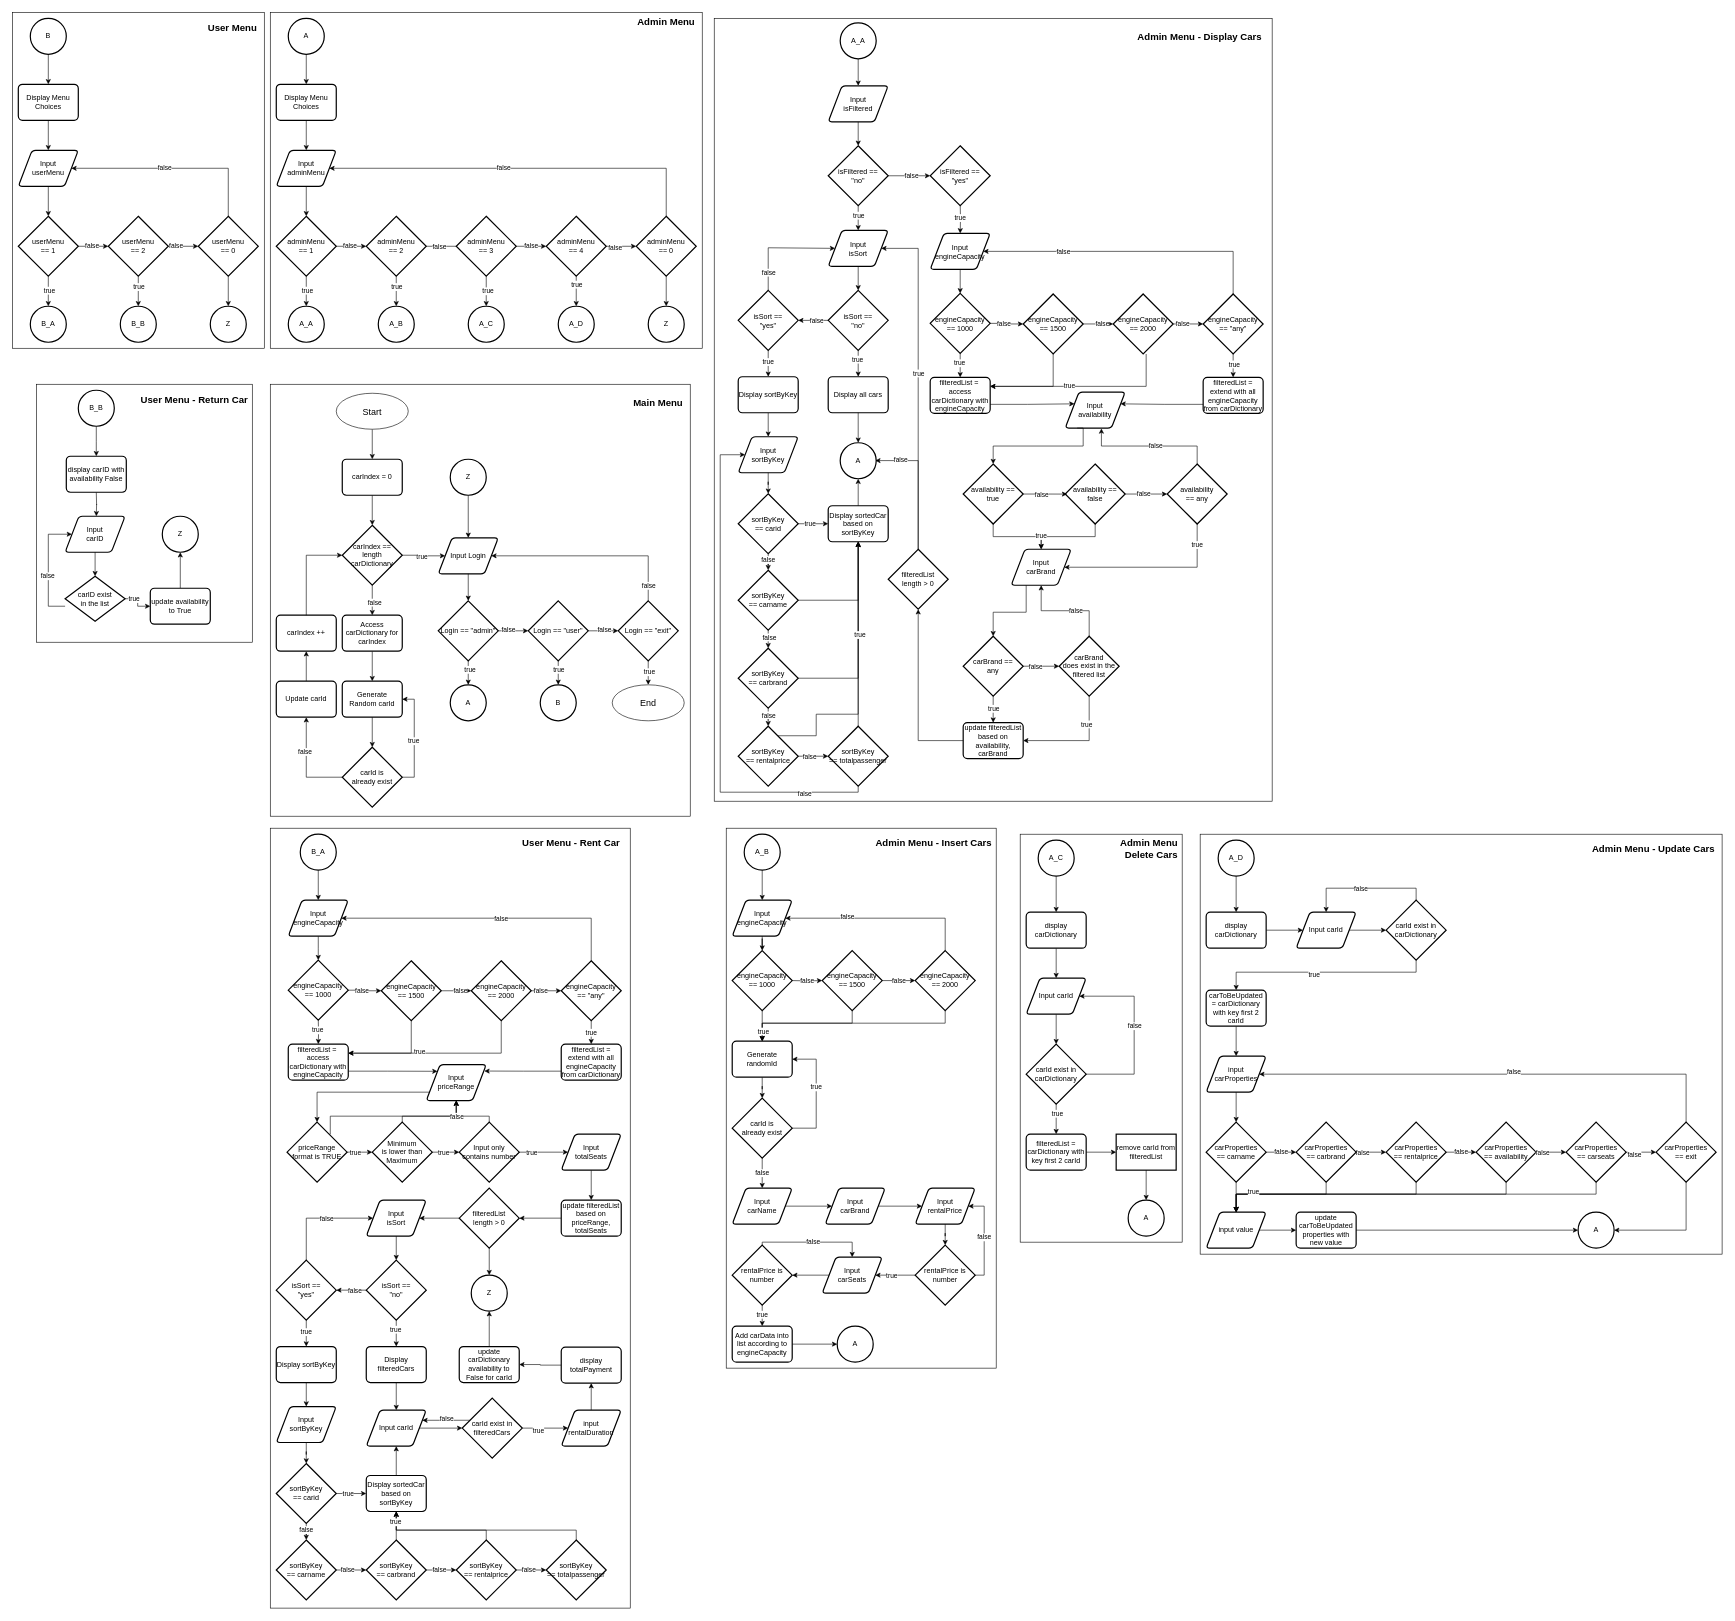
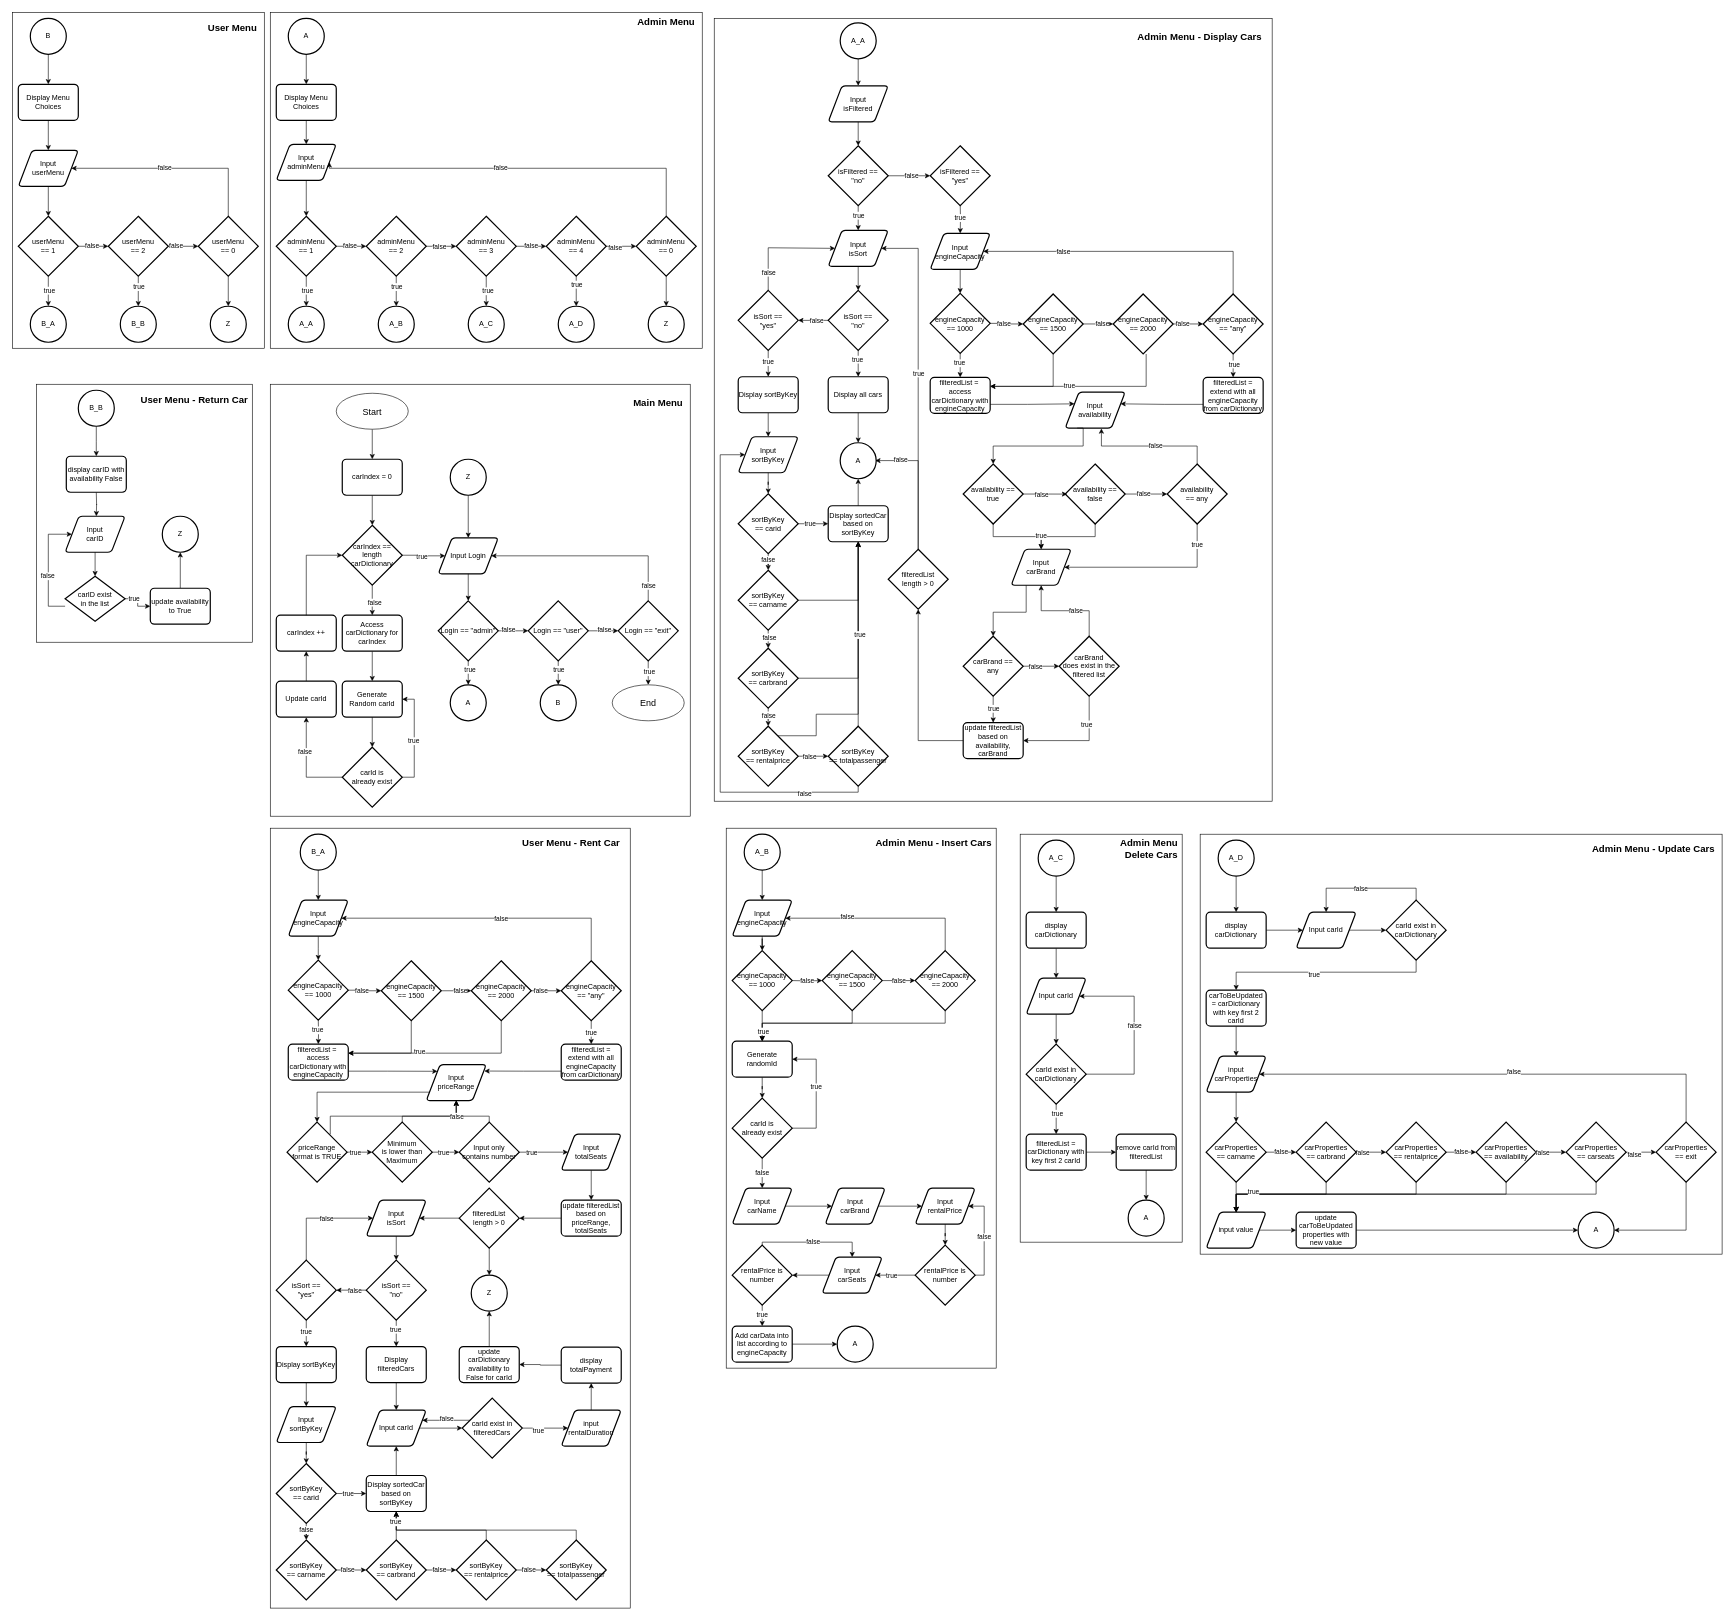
(306, 168) -> (306, 162)
(452, 246) -> (450, 246)
(1146, 1152) -> (1146, 1152)
